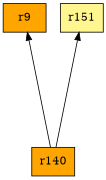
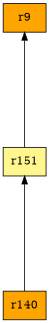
(40, 94) -> (25, 94)
